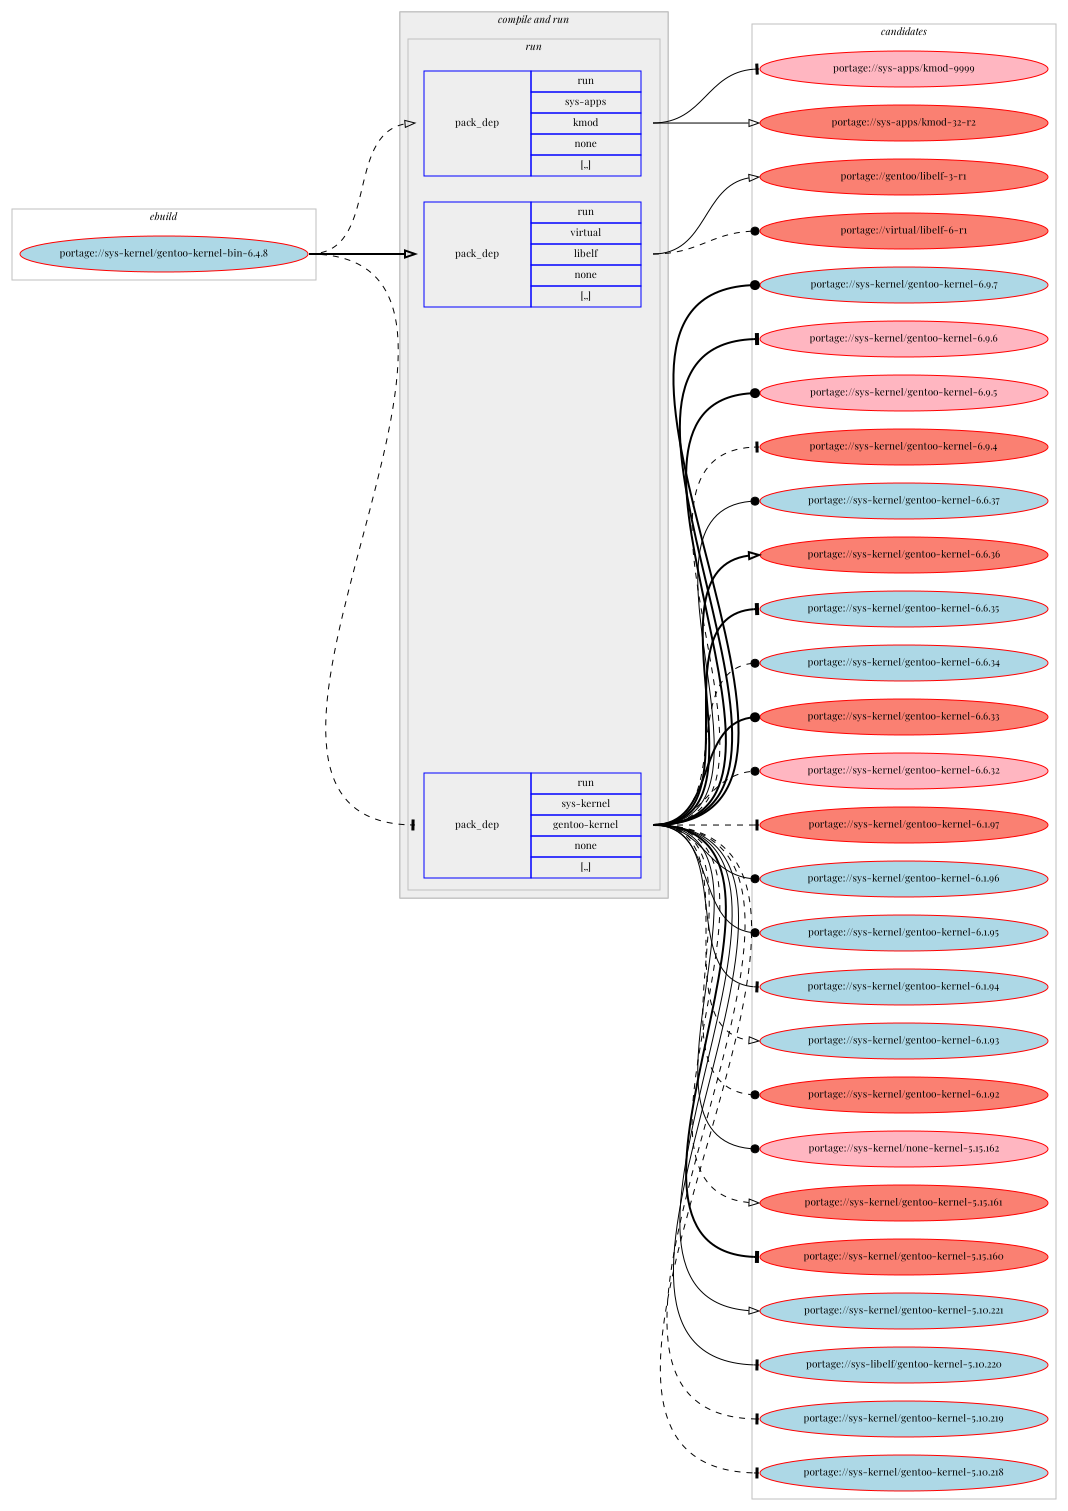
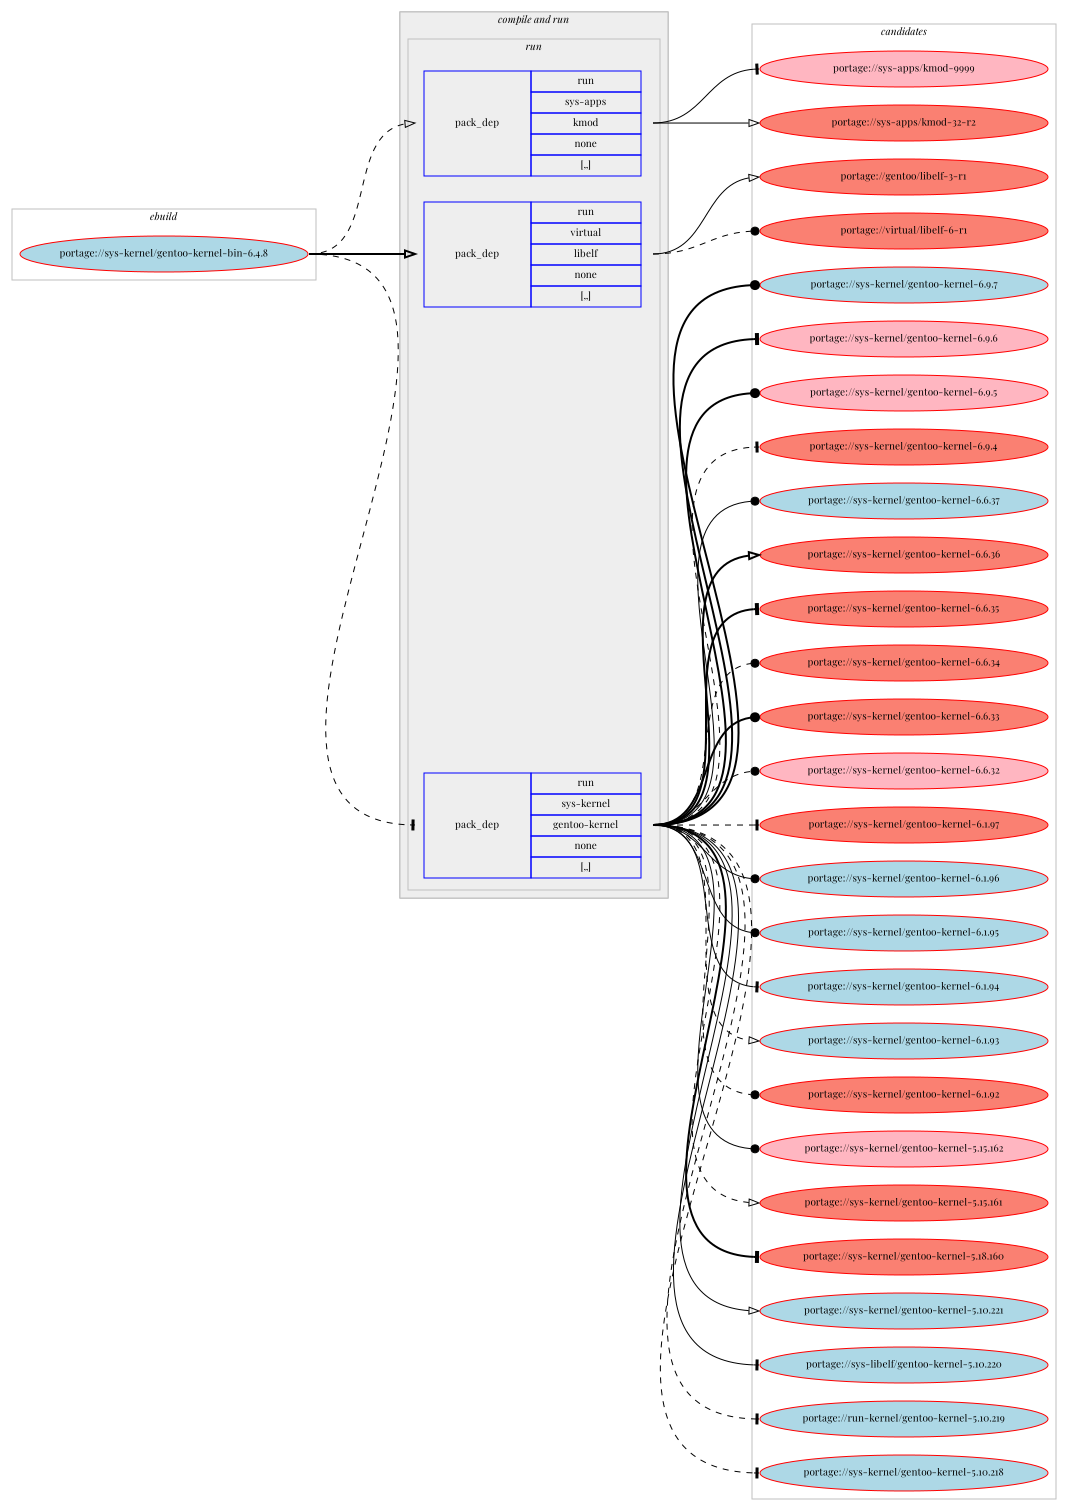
(904, 609) -> (904, 609)
(904, 663) -> (904, 663)
(904, 1149) -> (904, 1149)
(904, 1257) -> (904, 1257)
(904, 1419) -> (904, 1419)
